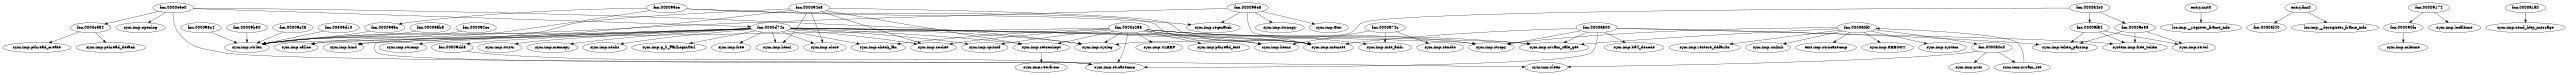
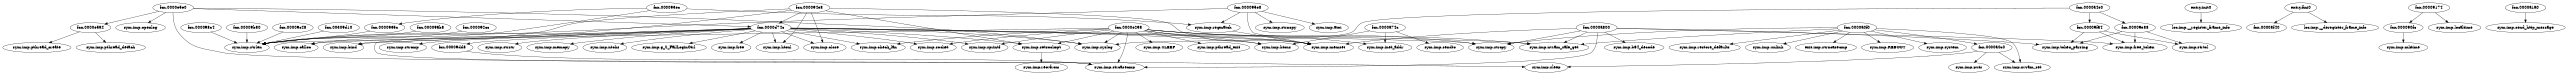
(953, 14) -> (1270, 37)
(858, 23) -> (791, 17)
(1959, 33) -> (1954, 33)
(2135, 48) -> (2135, 48)
